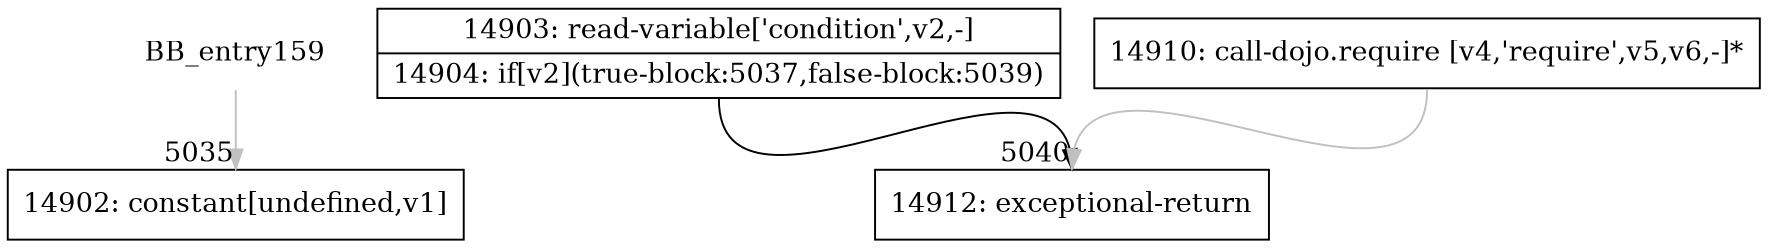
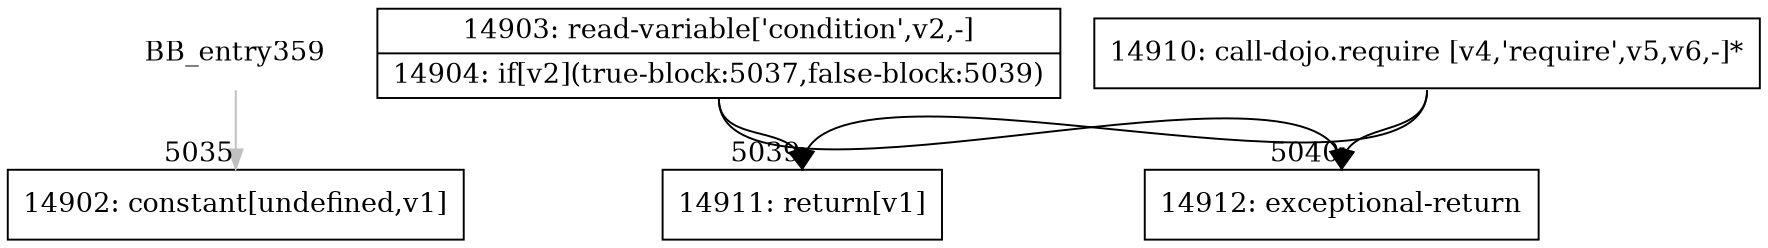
(236, 53) -> (236, 53)
(1259, 132) -> (1394, 126)
none -> (802, 205)
